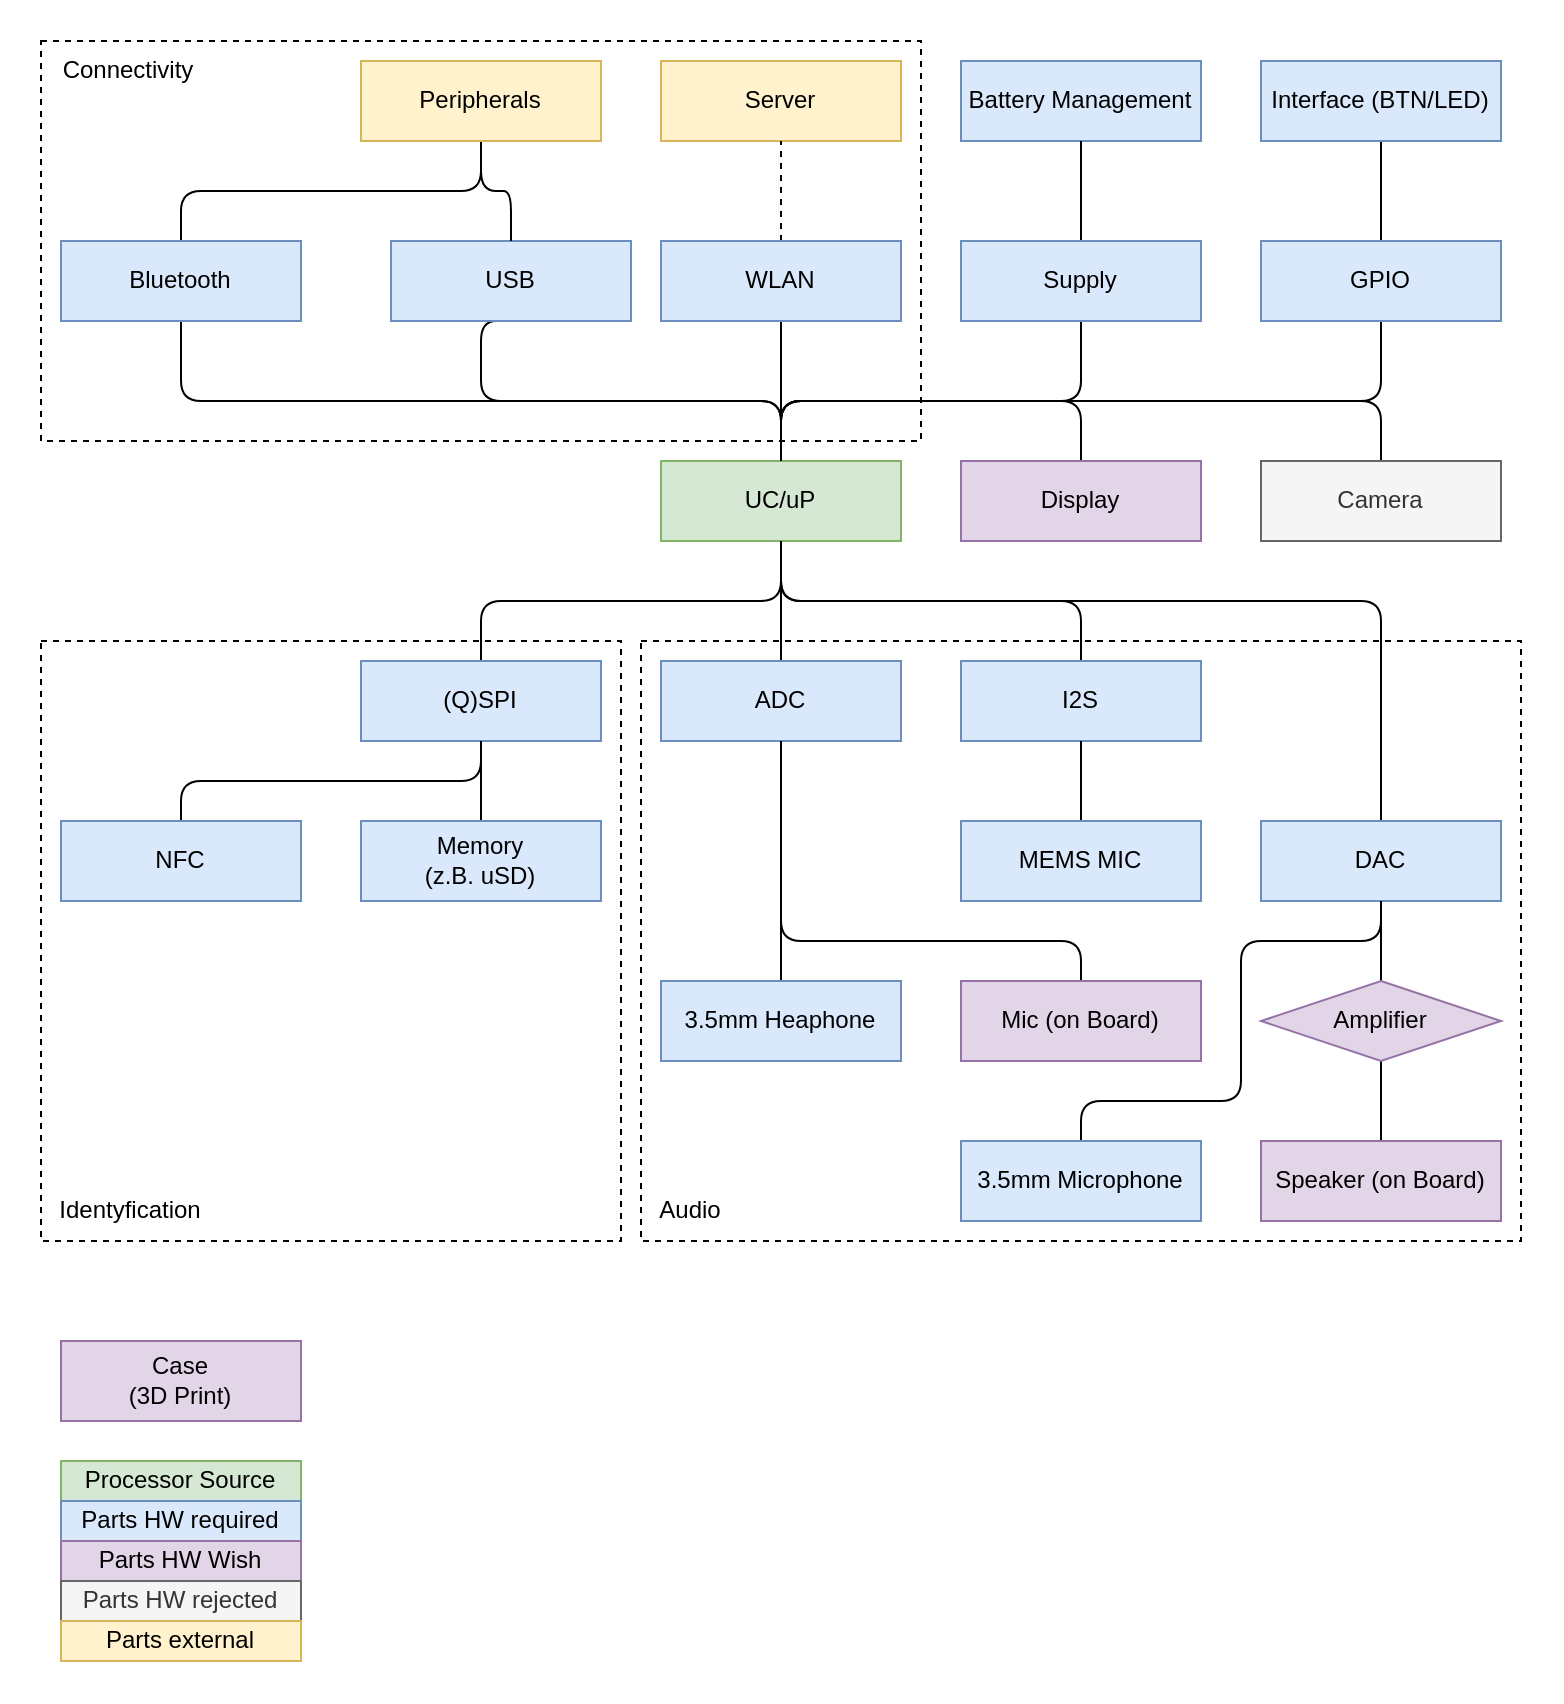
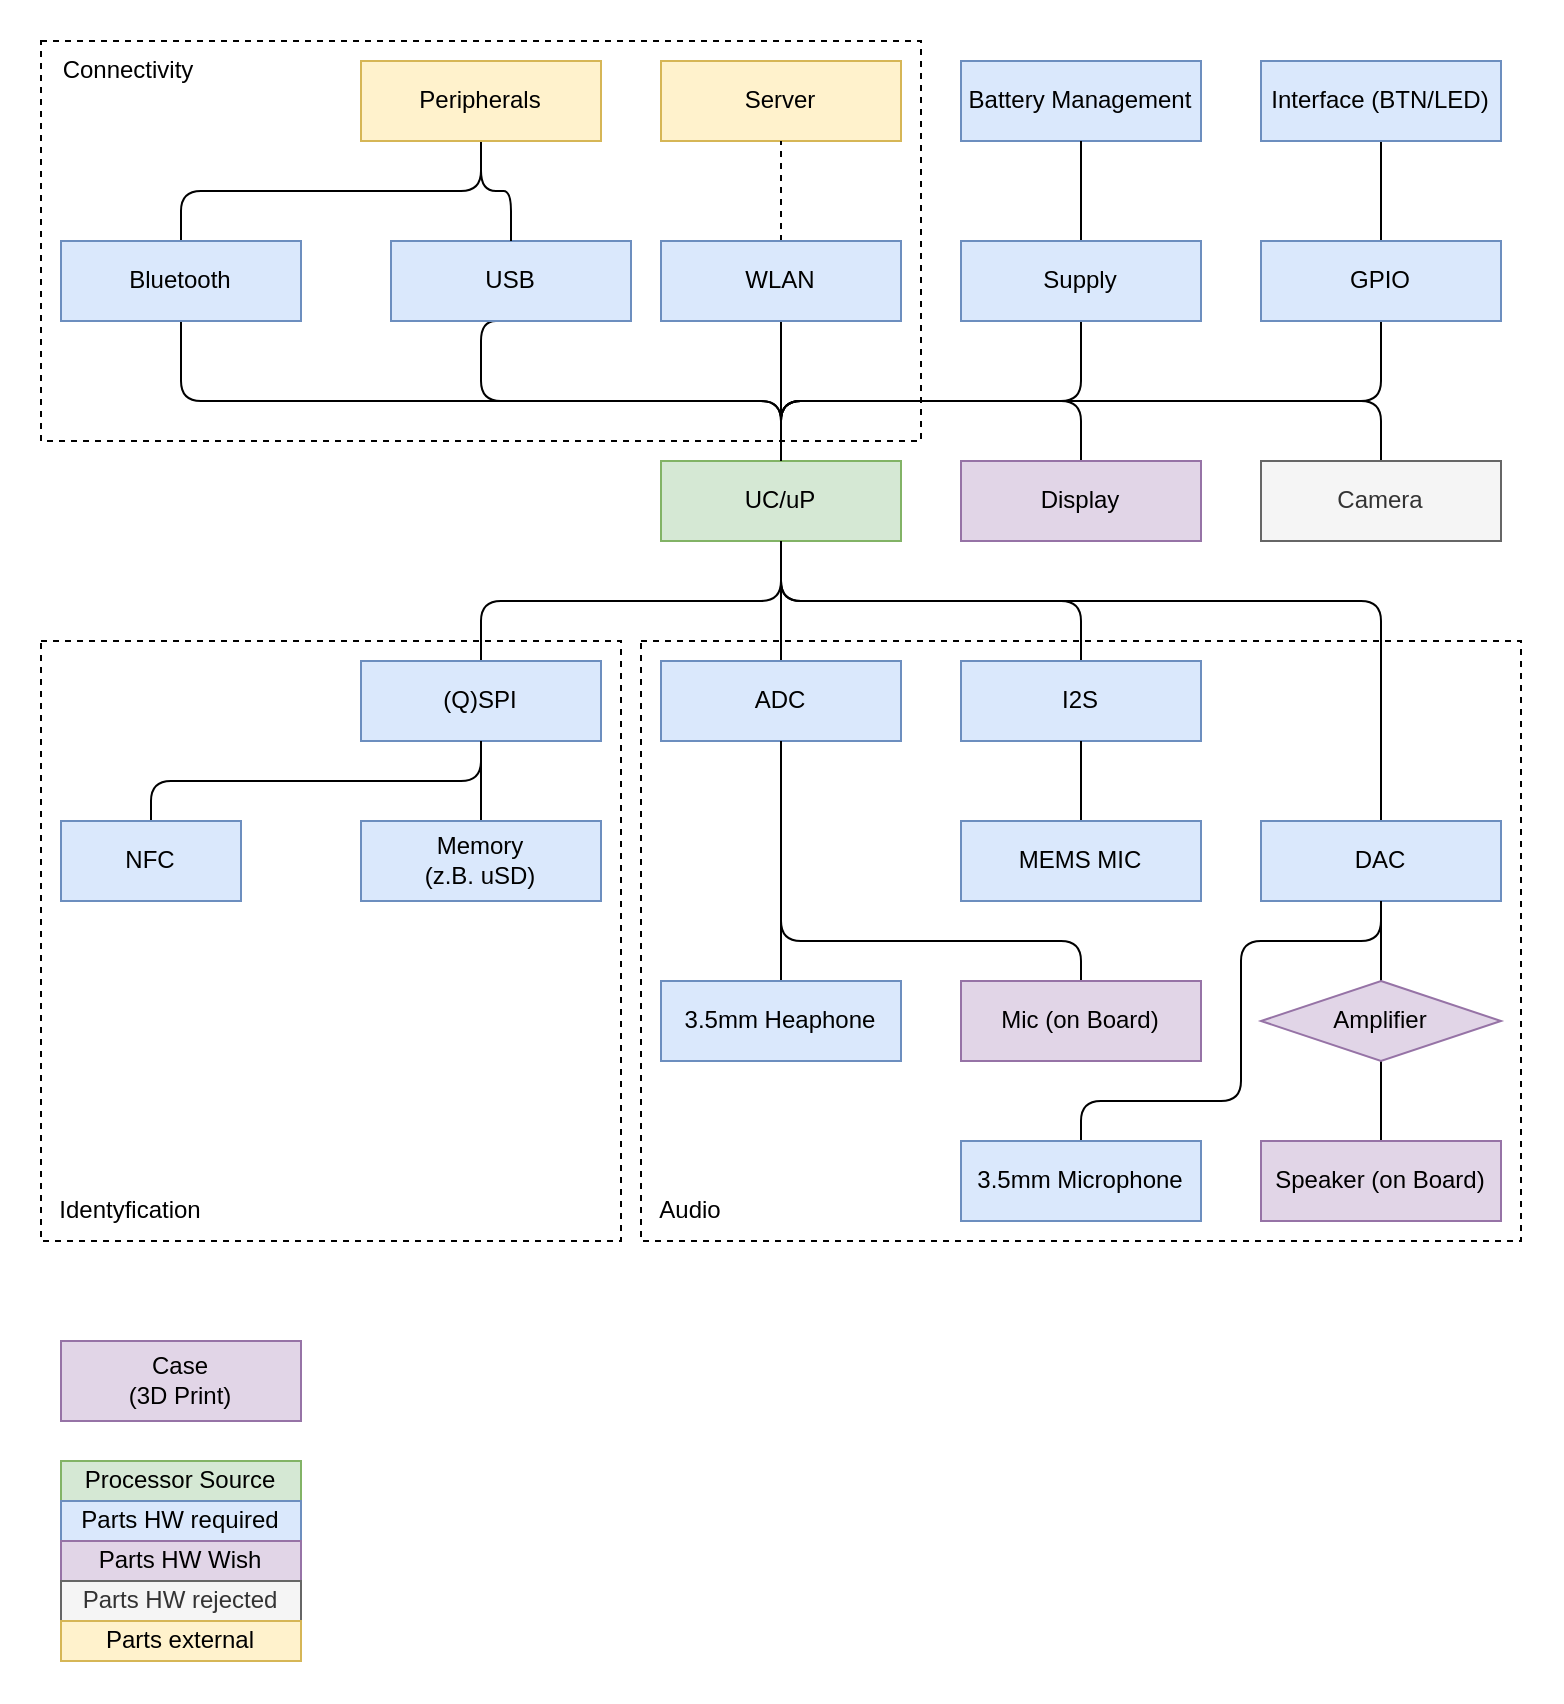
(181, 861) -> (151, 861)
